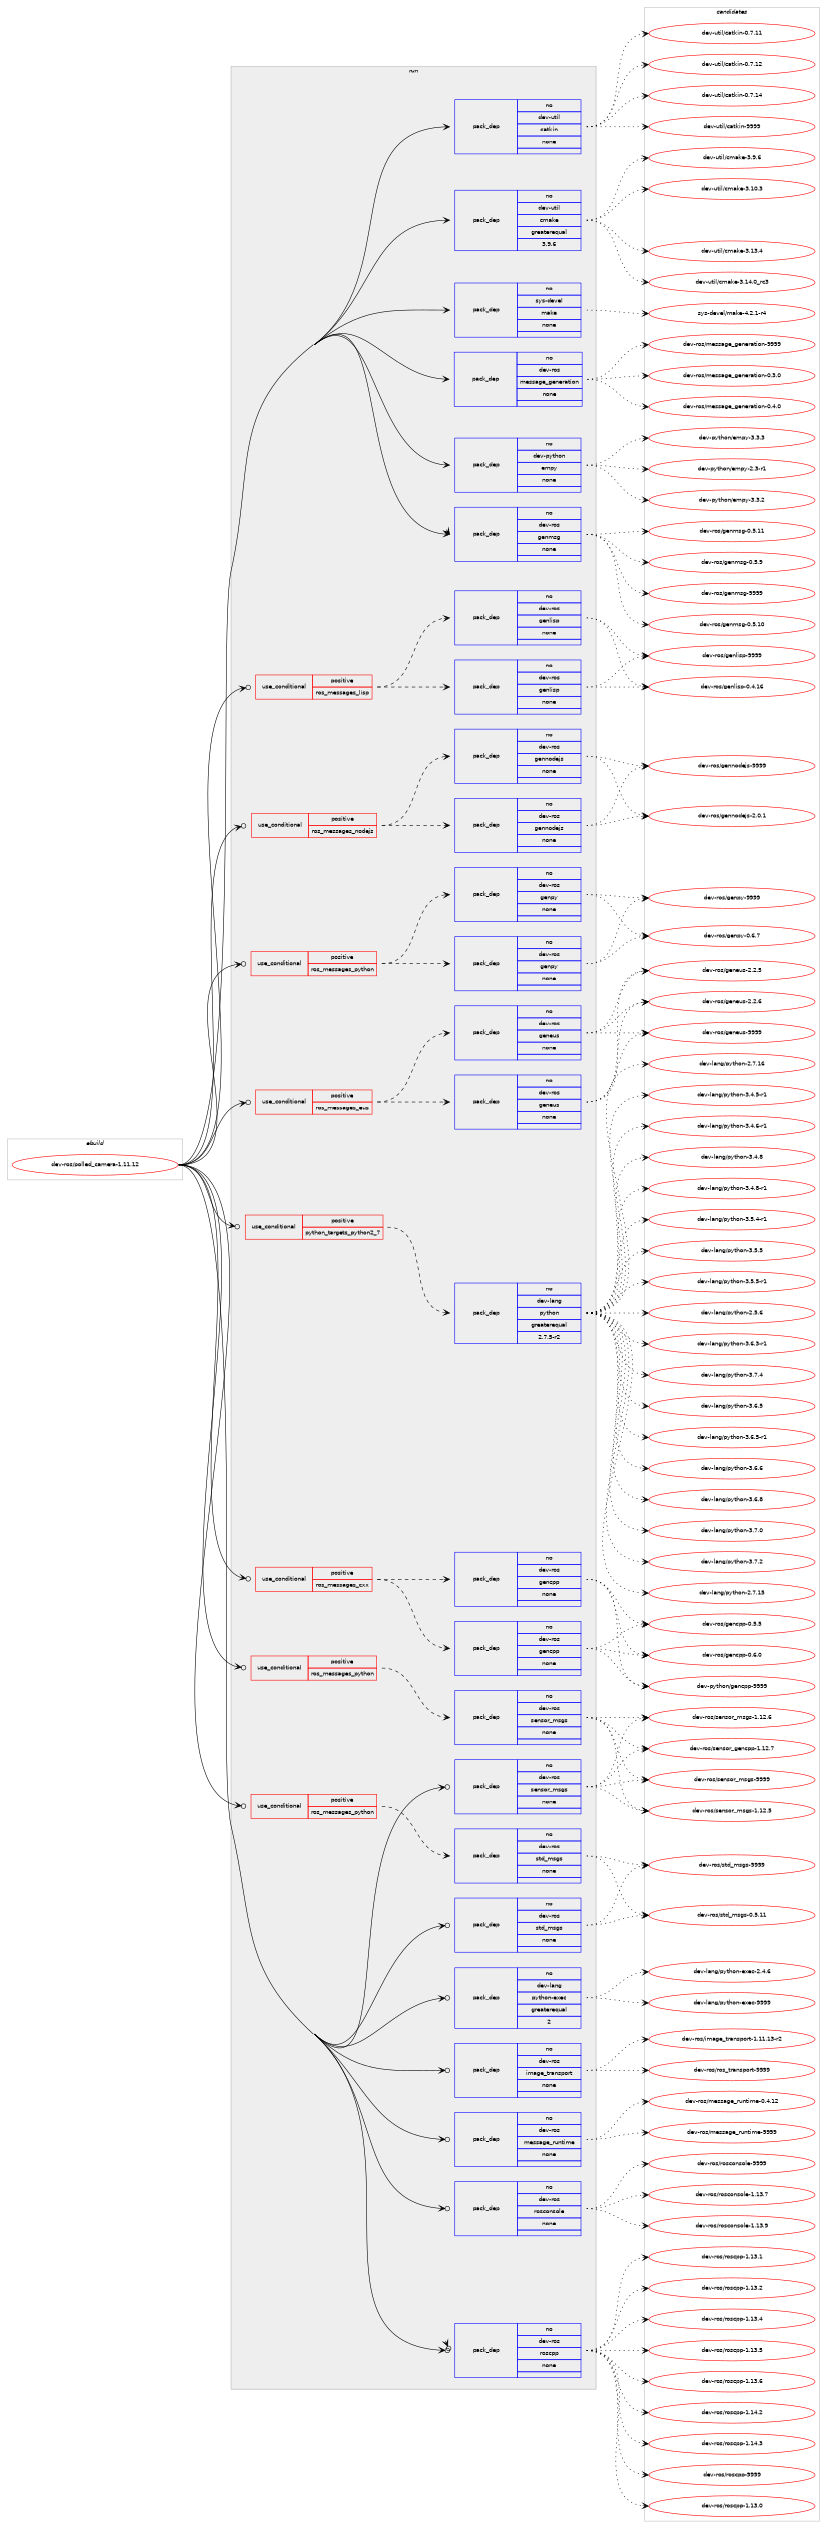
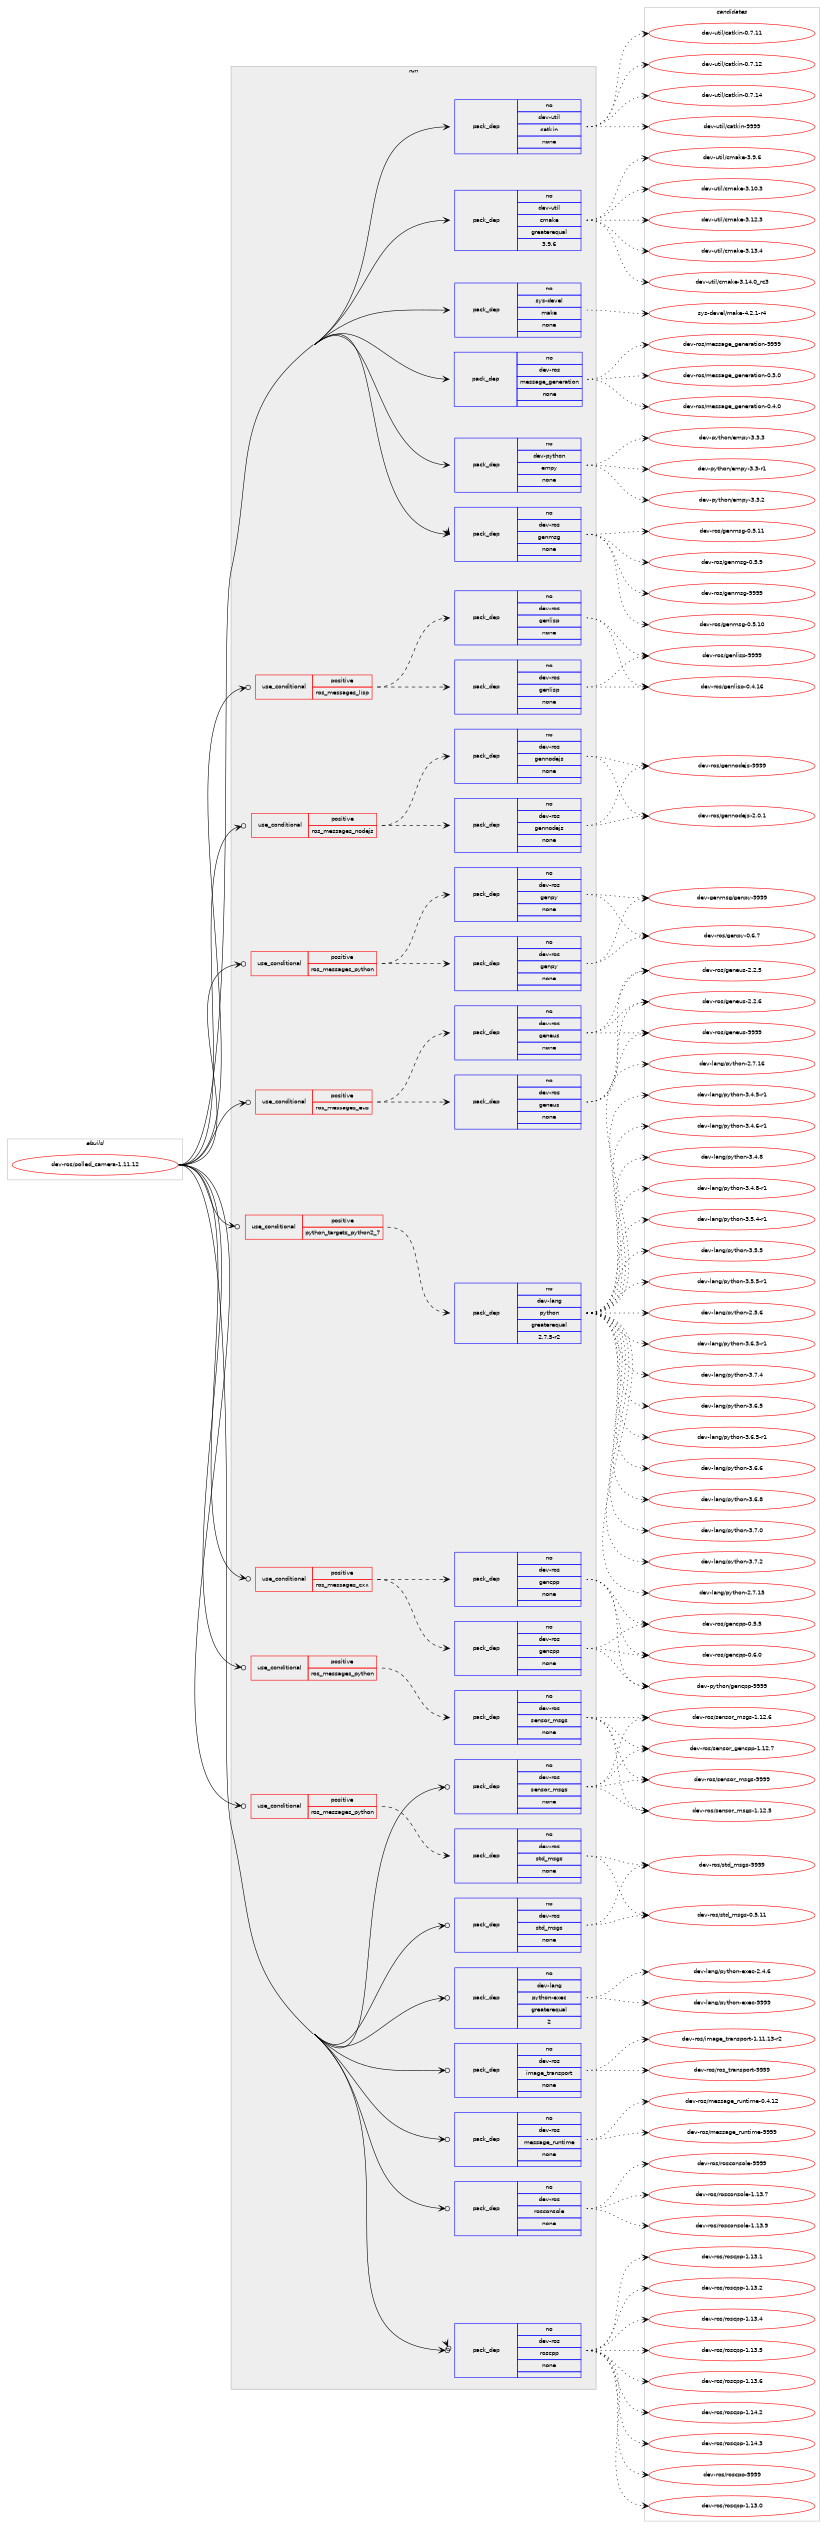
none -> (732, 220)
(732, 469) -> (732, 469)
(732, 898) -> (732, 898)
